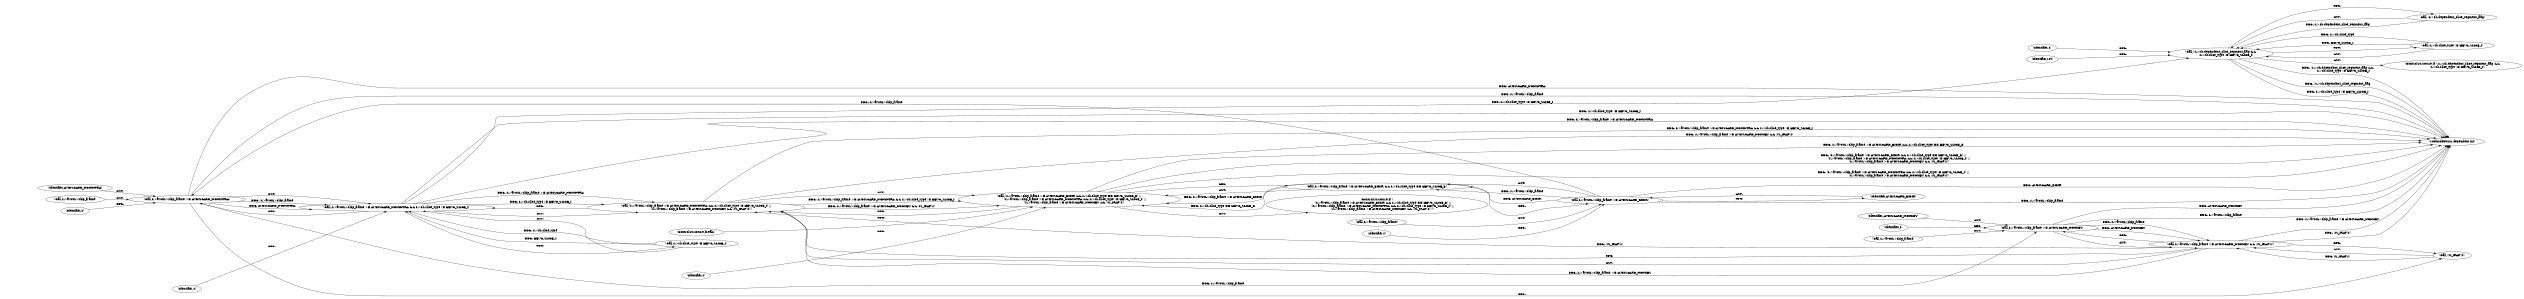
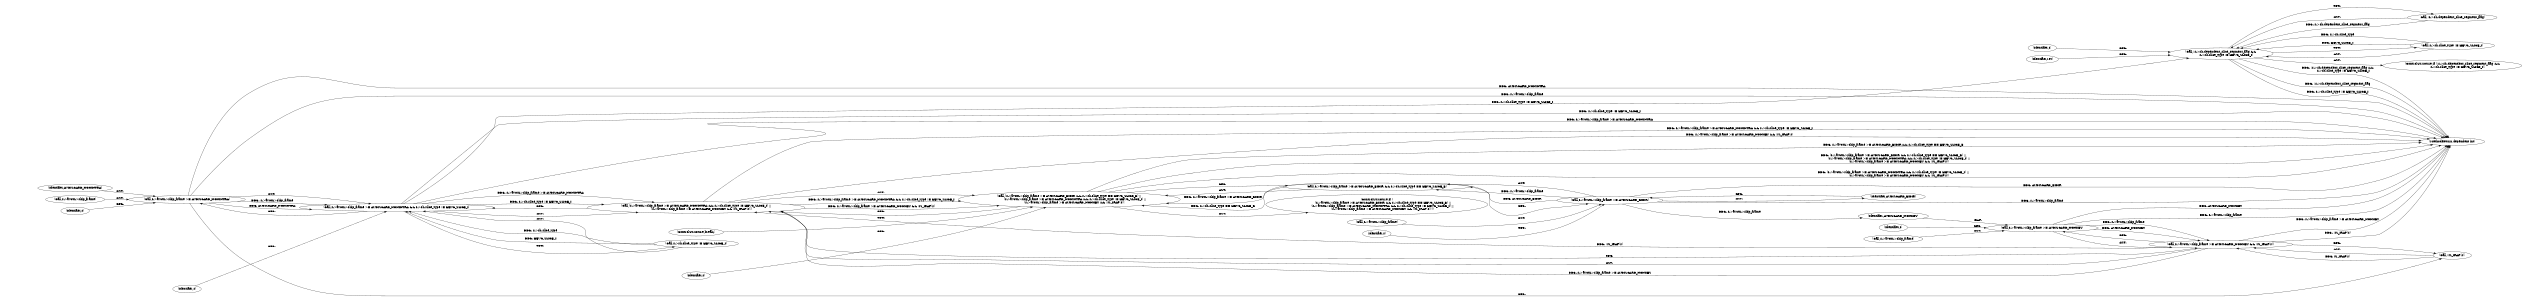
(890, 104) -> (1741, 219)
(1740, 194) -> (1740, 194)
(1740, 199) -> (1740, 199)
(1978, 220) -> (1978, 220)
(1119, 285) -> none
